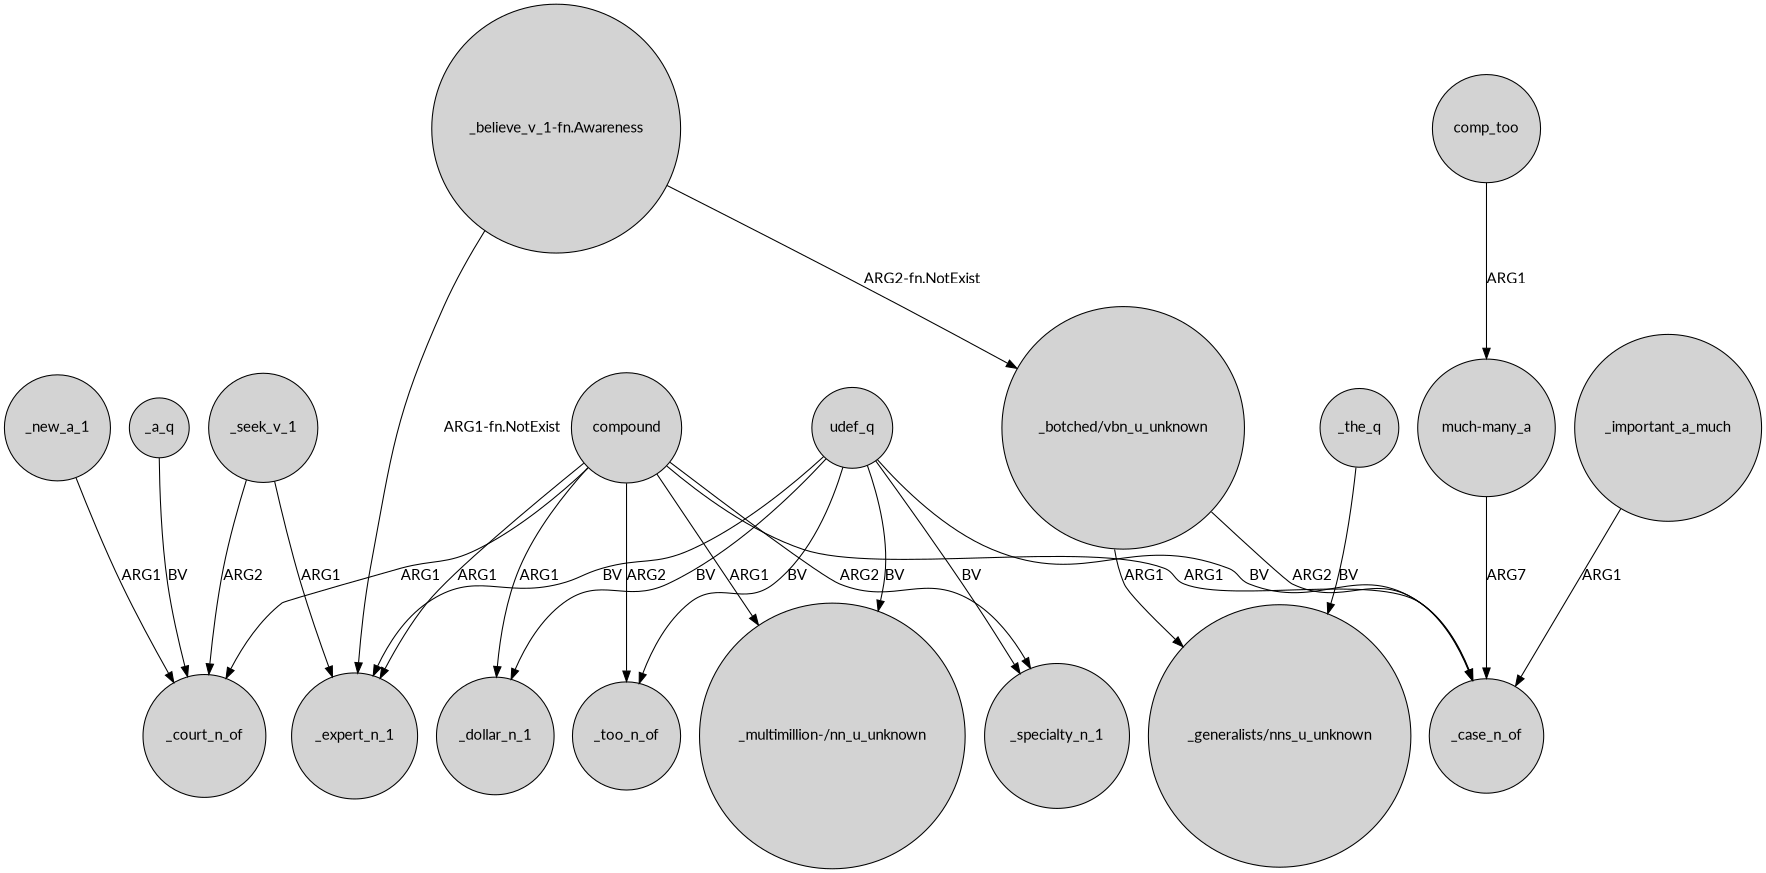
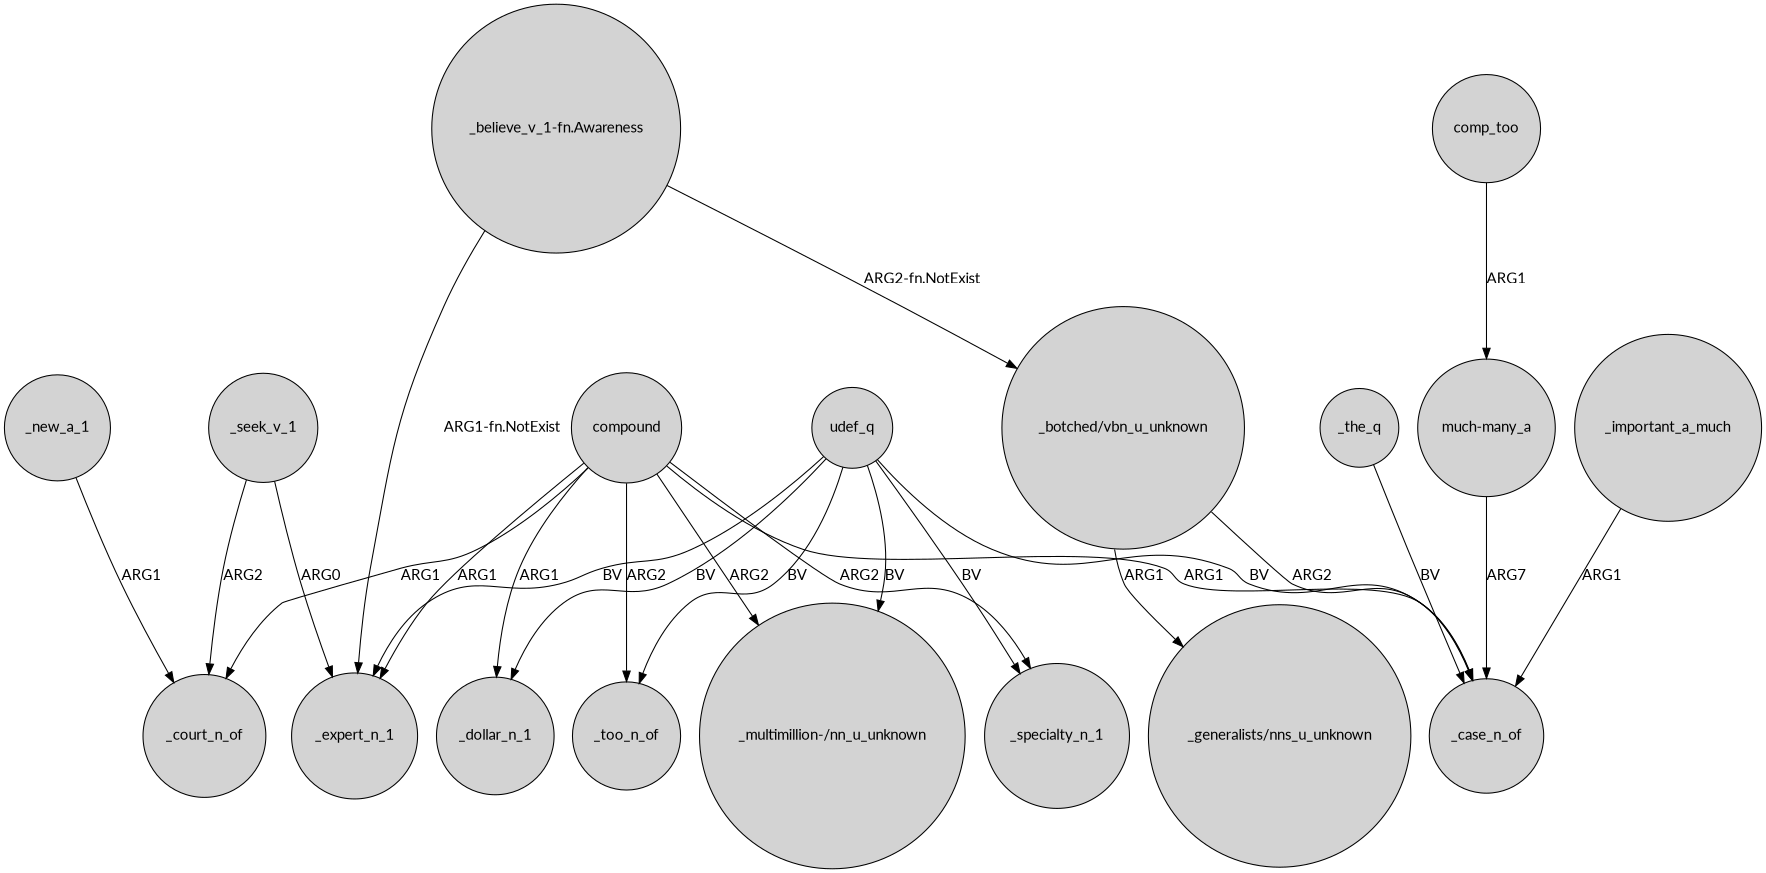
(159, 428) -> none
(1346, 536) -> (1416, 569)
(321, 576) -> (321, 576)
(749, 576) -> (749, 576)
